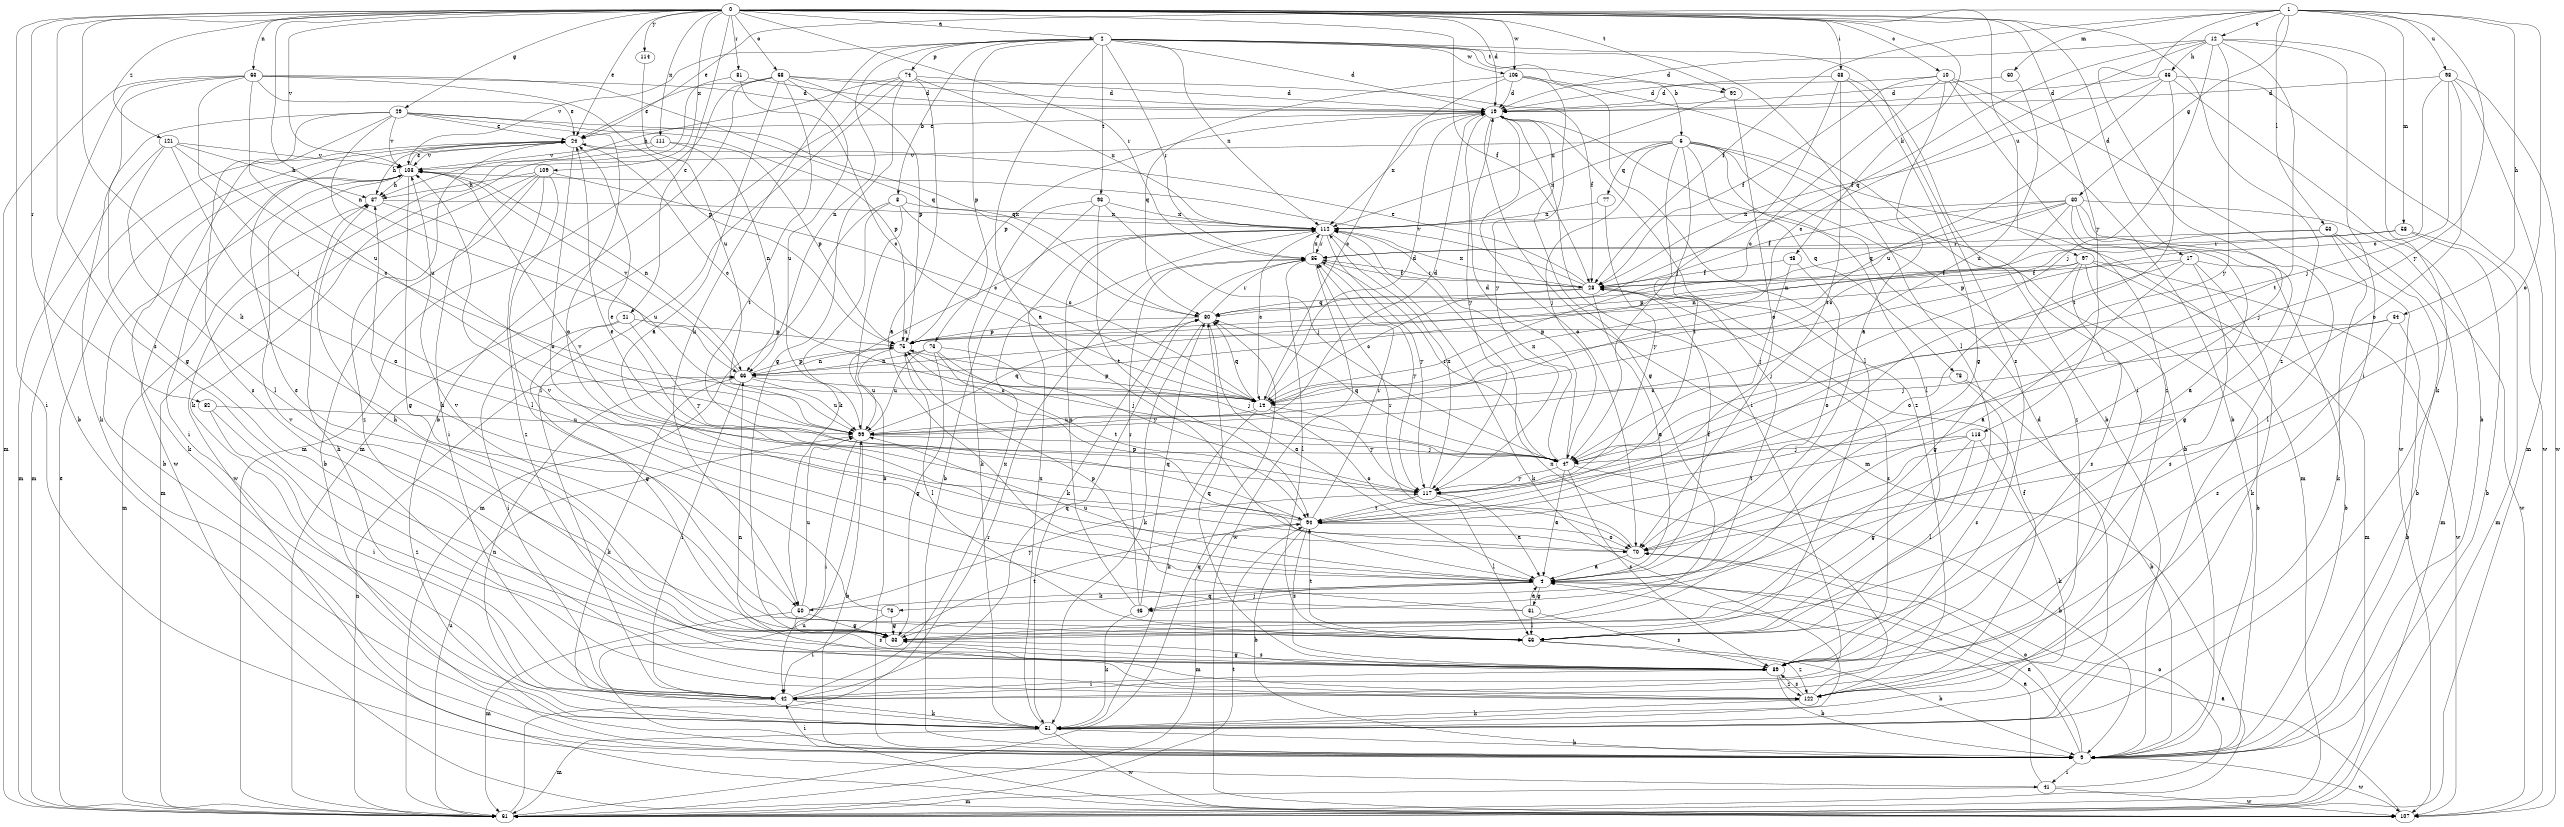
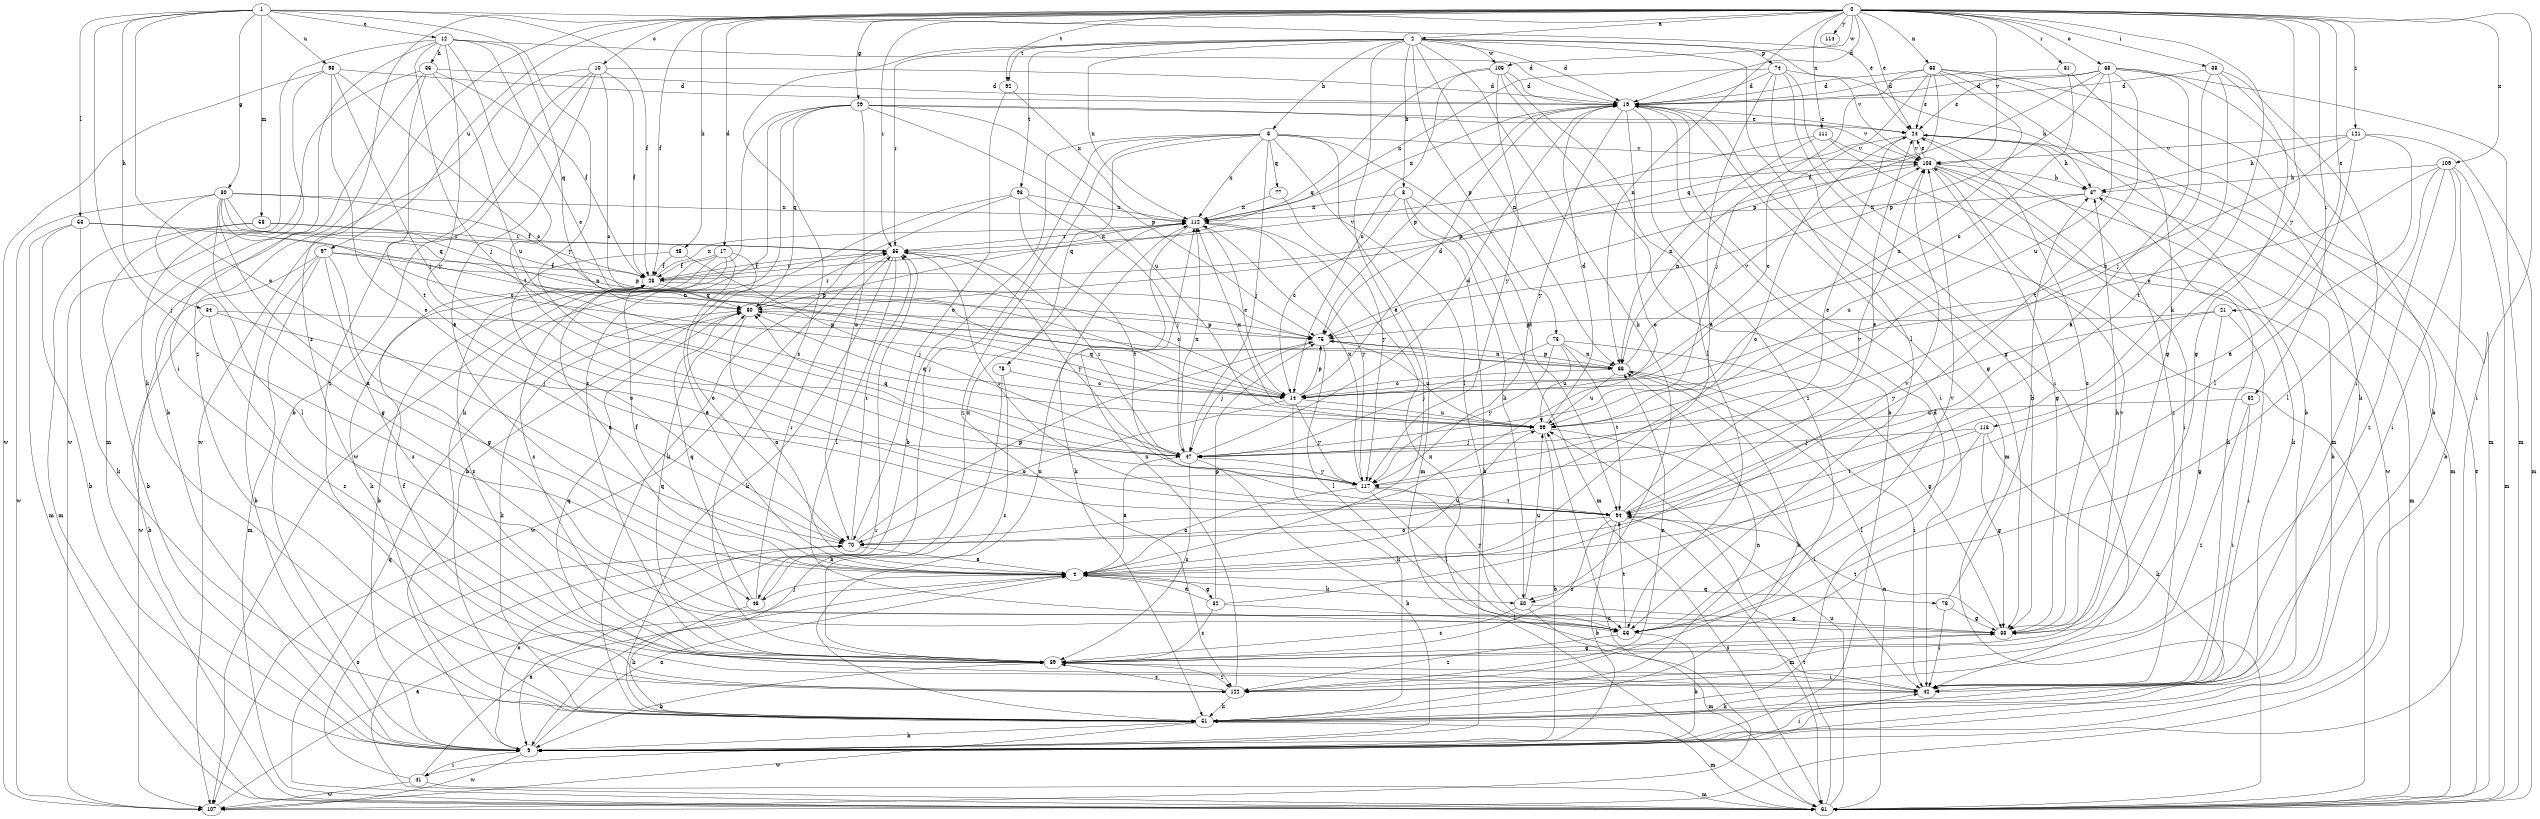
(2010, 76) -> none
(1119, 171) -> none
(732, 271) -> none
(1531, 611) -> (1216, 604)
